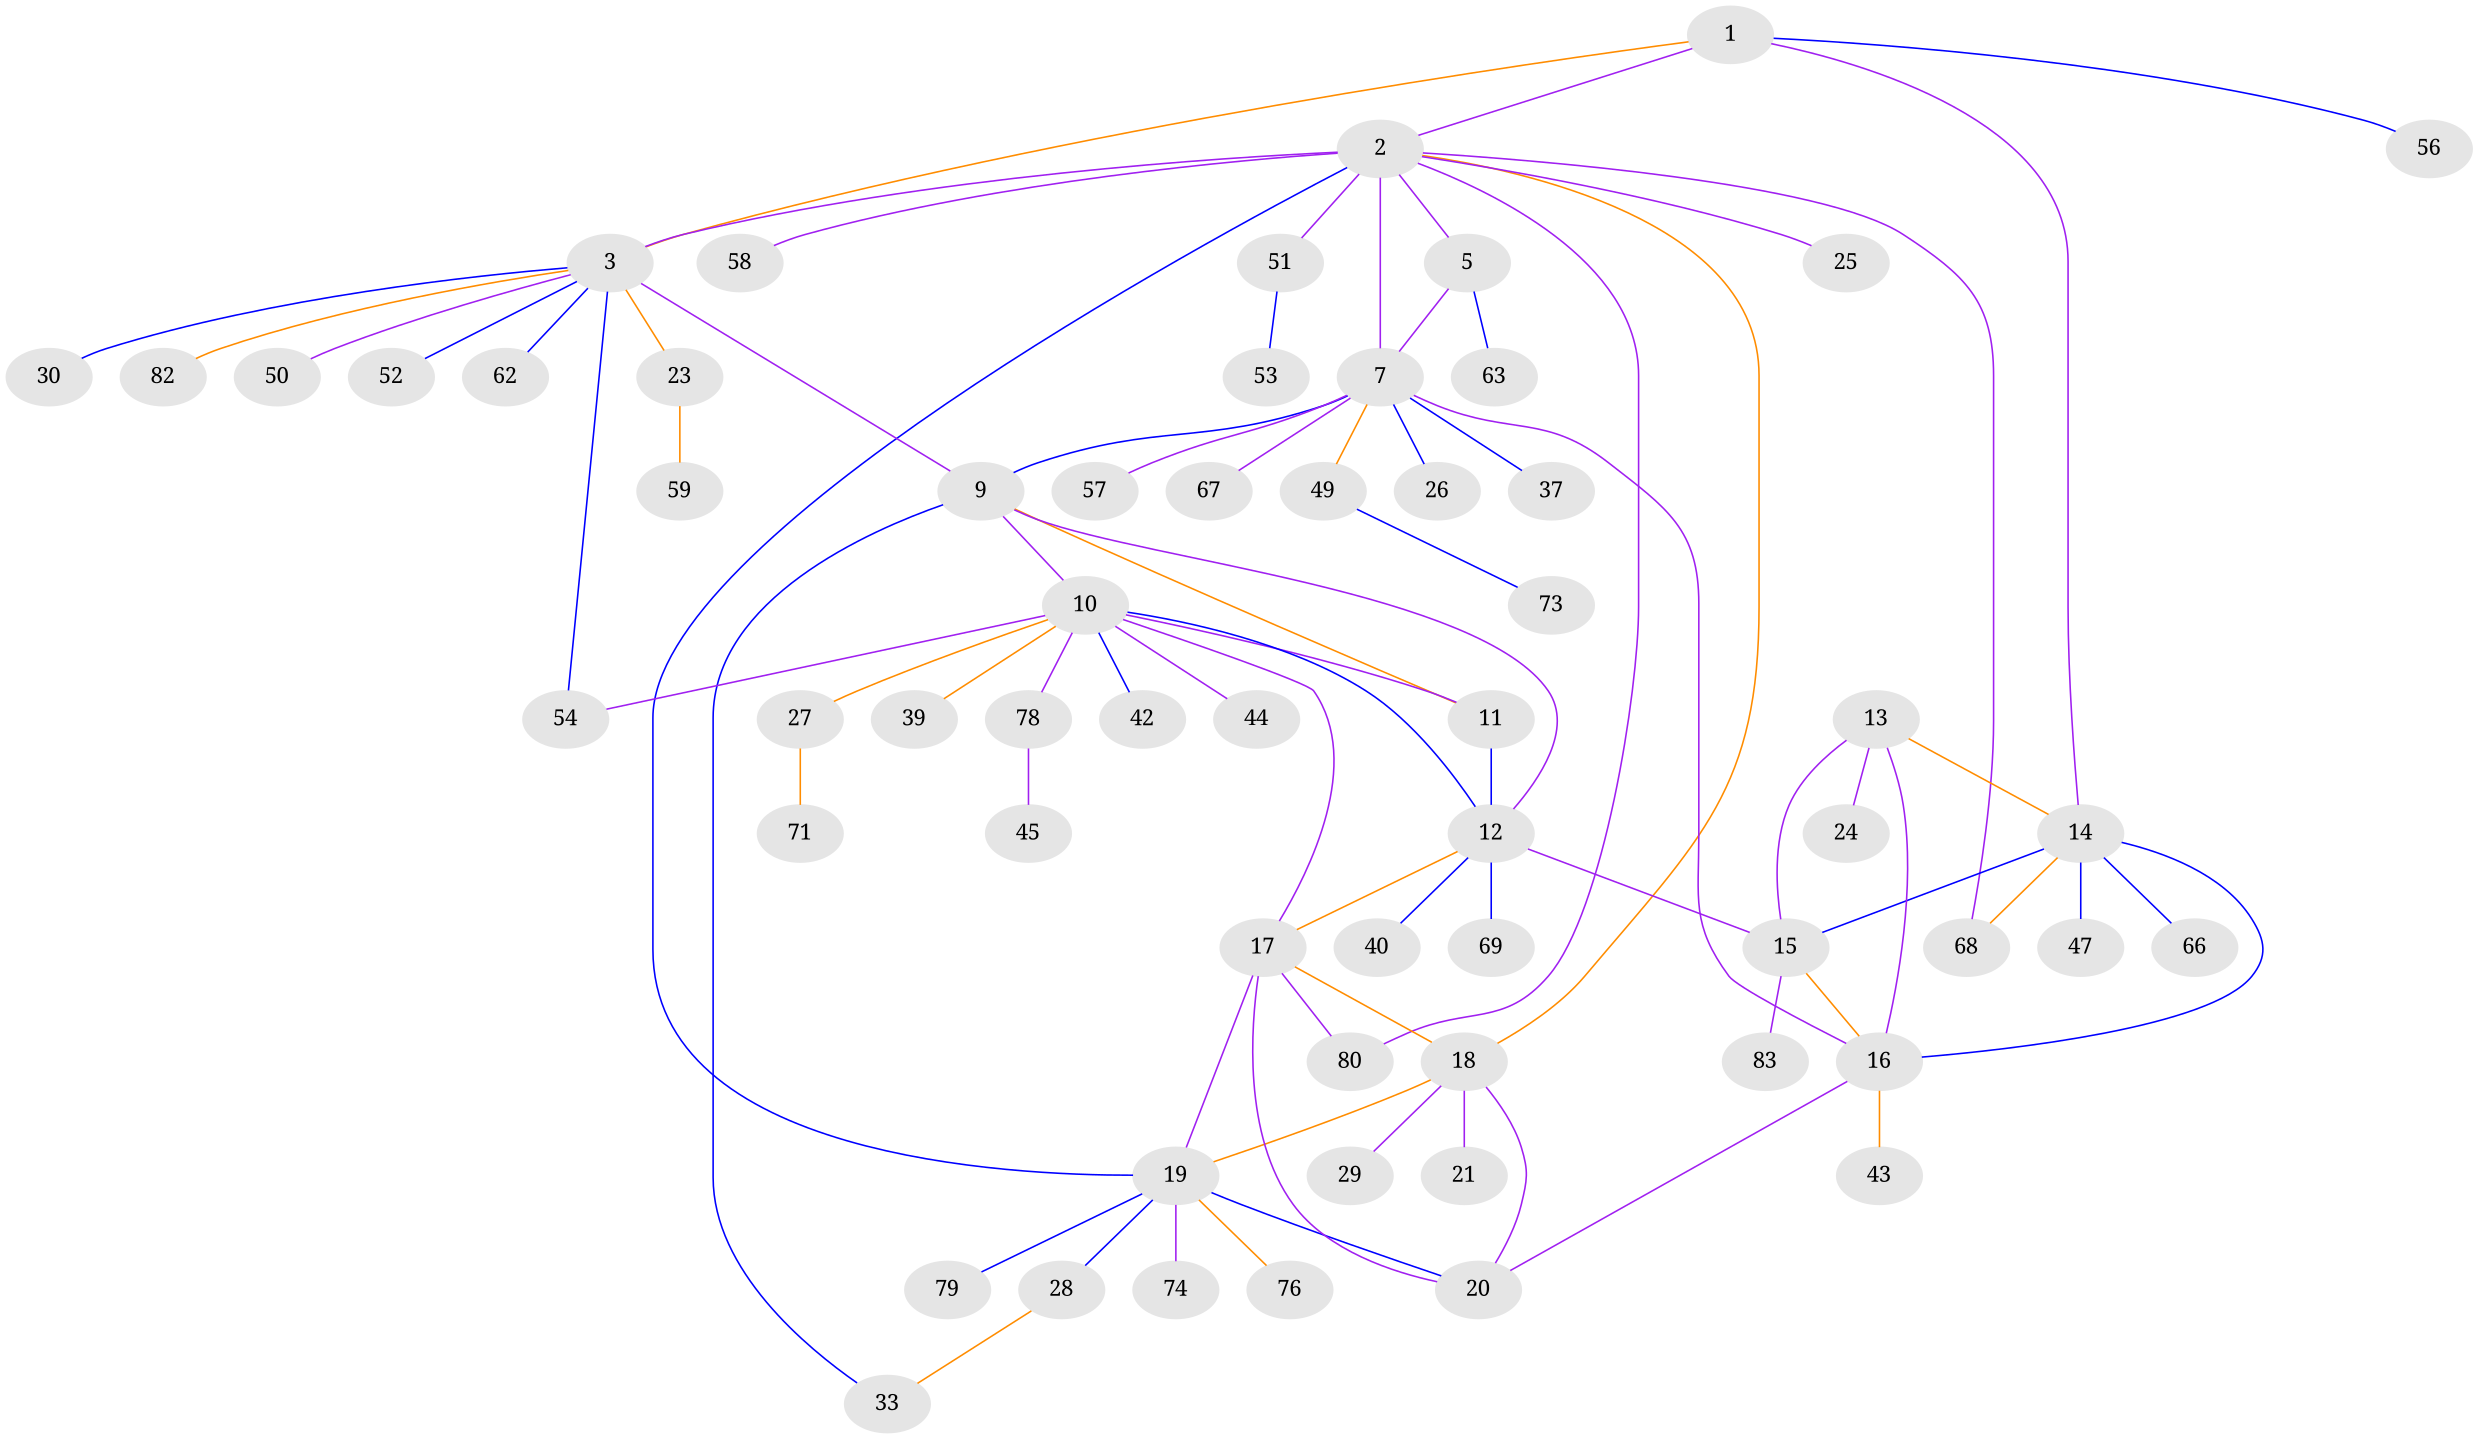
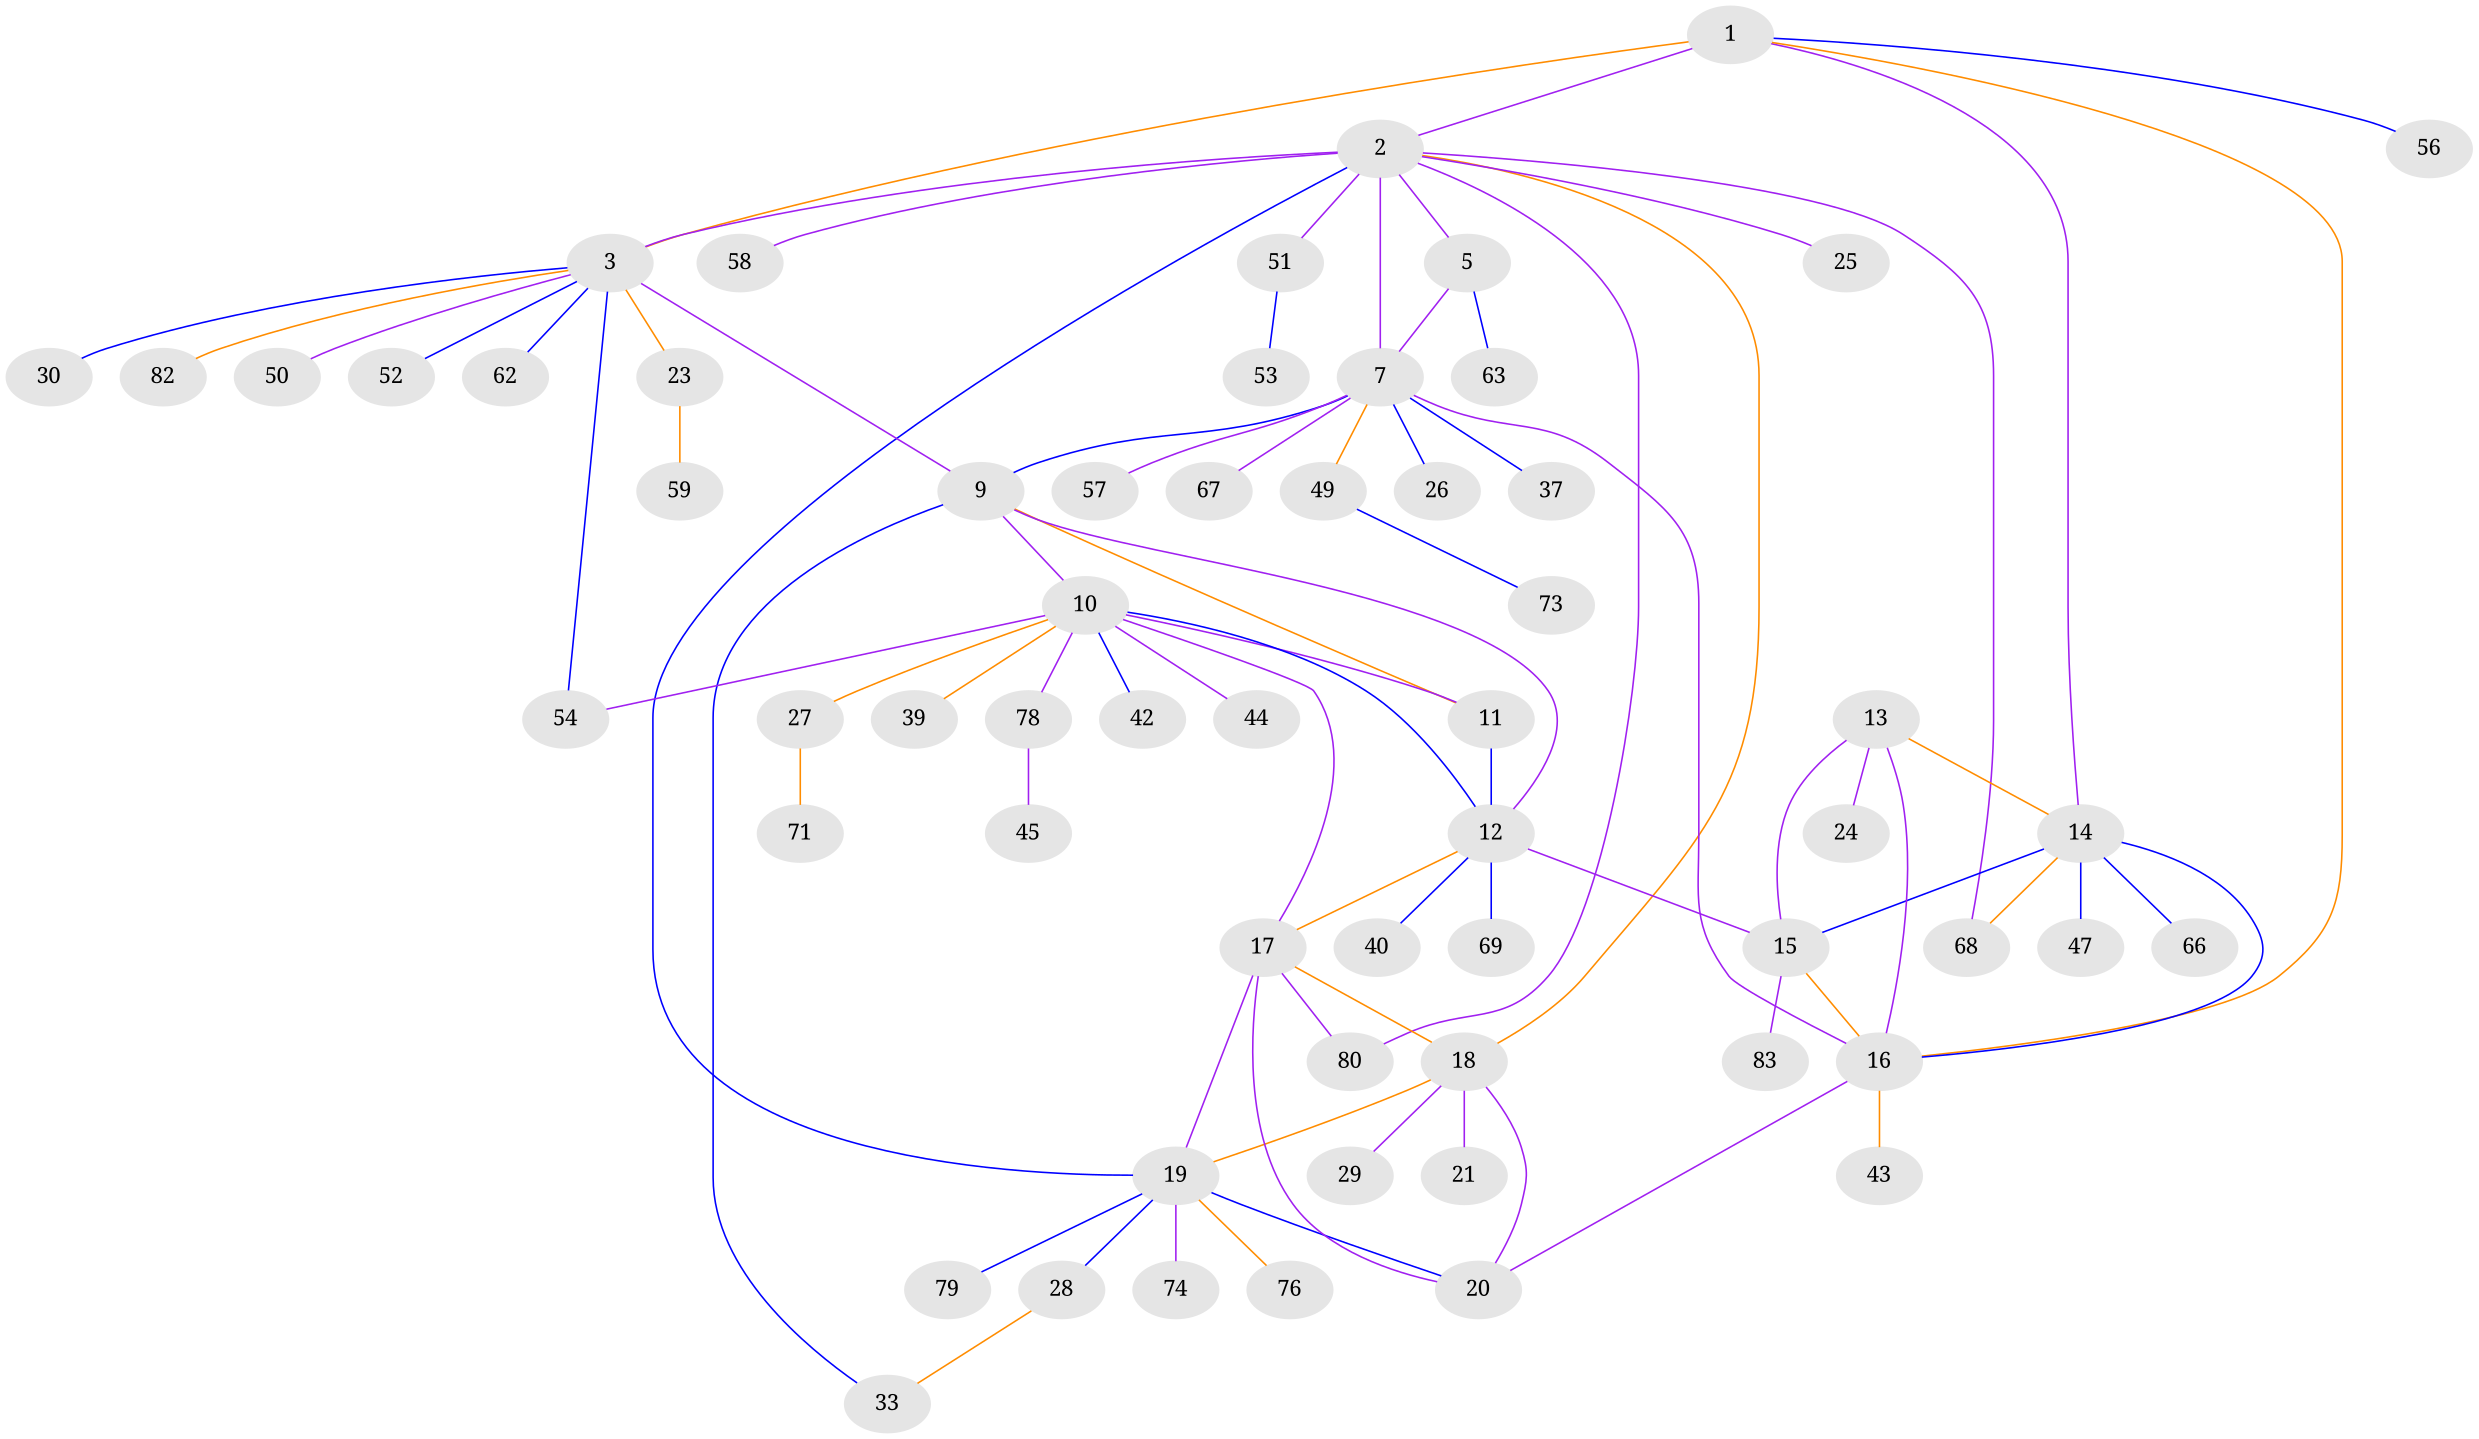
none -> (2342, 497)
